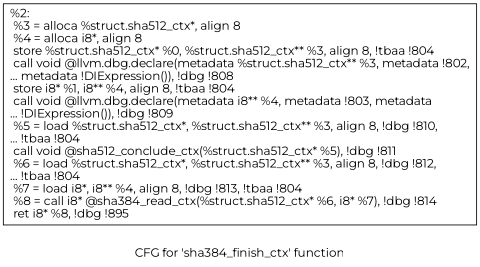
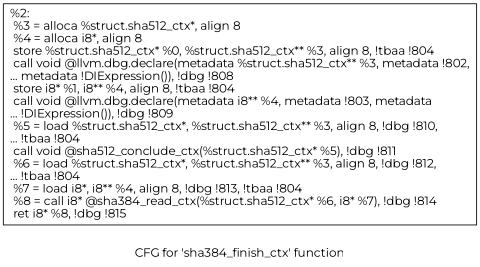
(70, 214) -> (68, 214)
